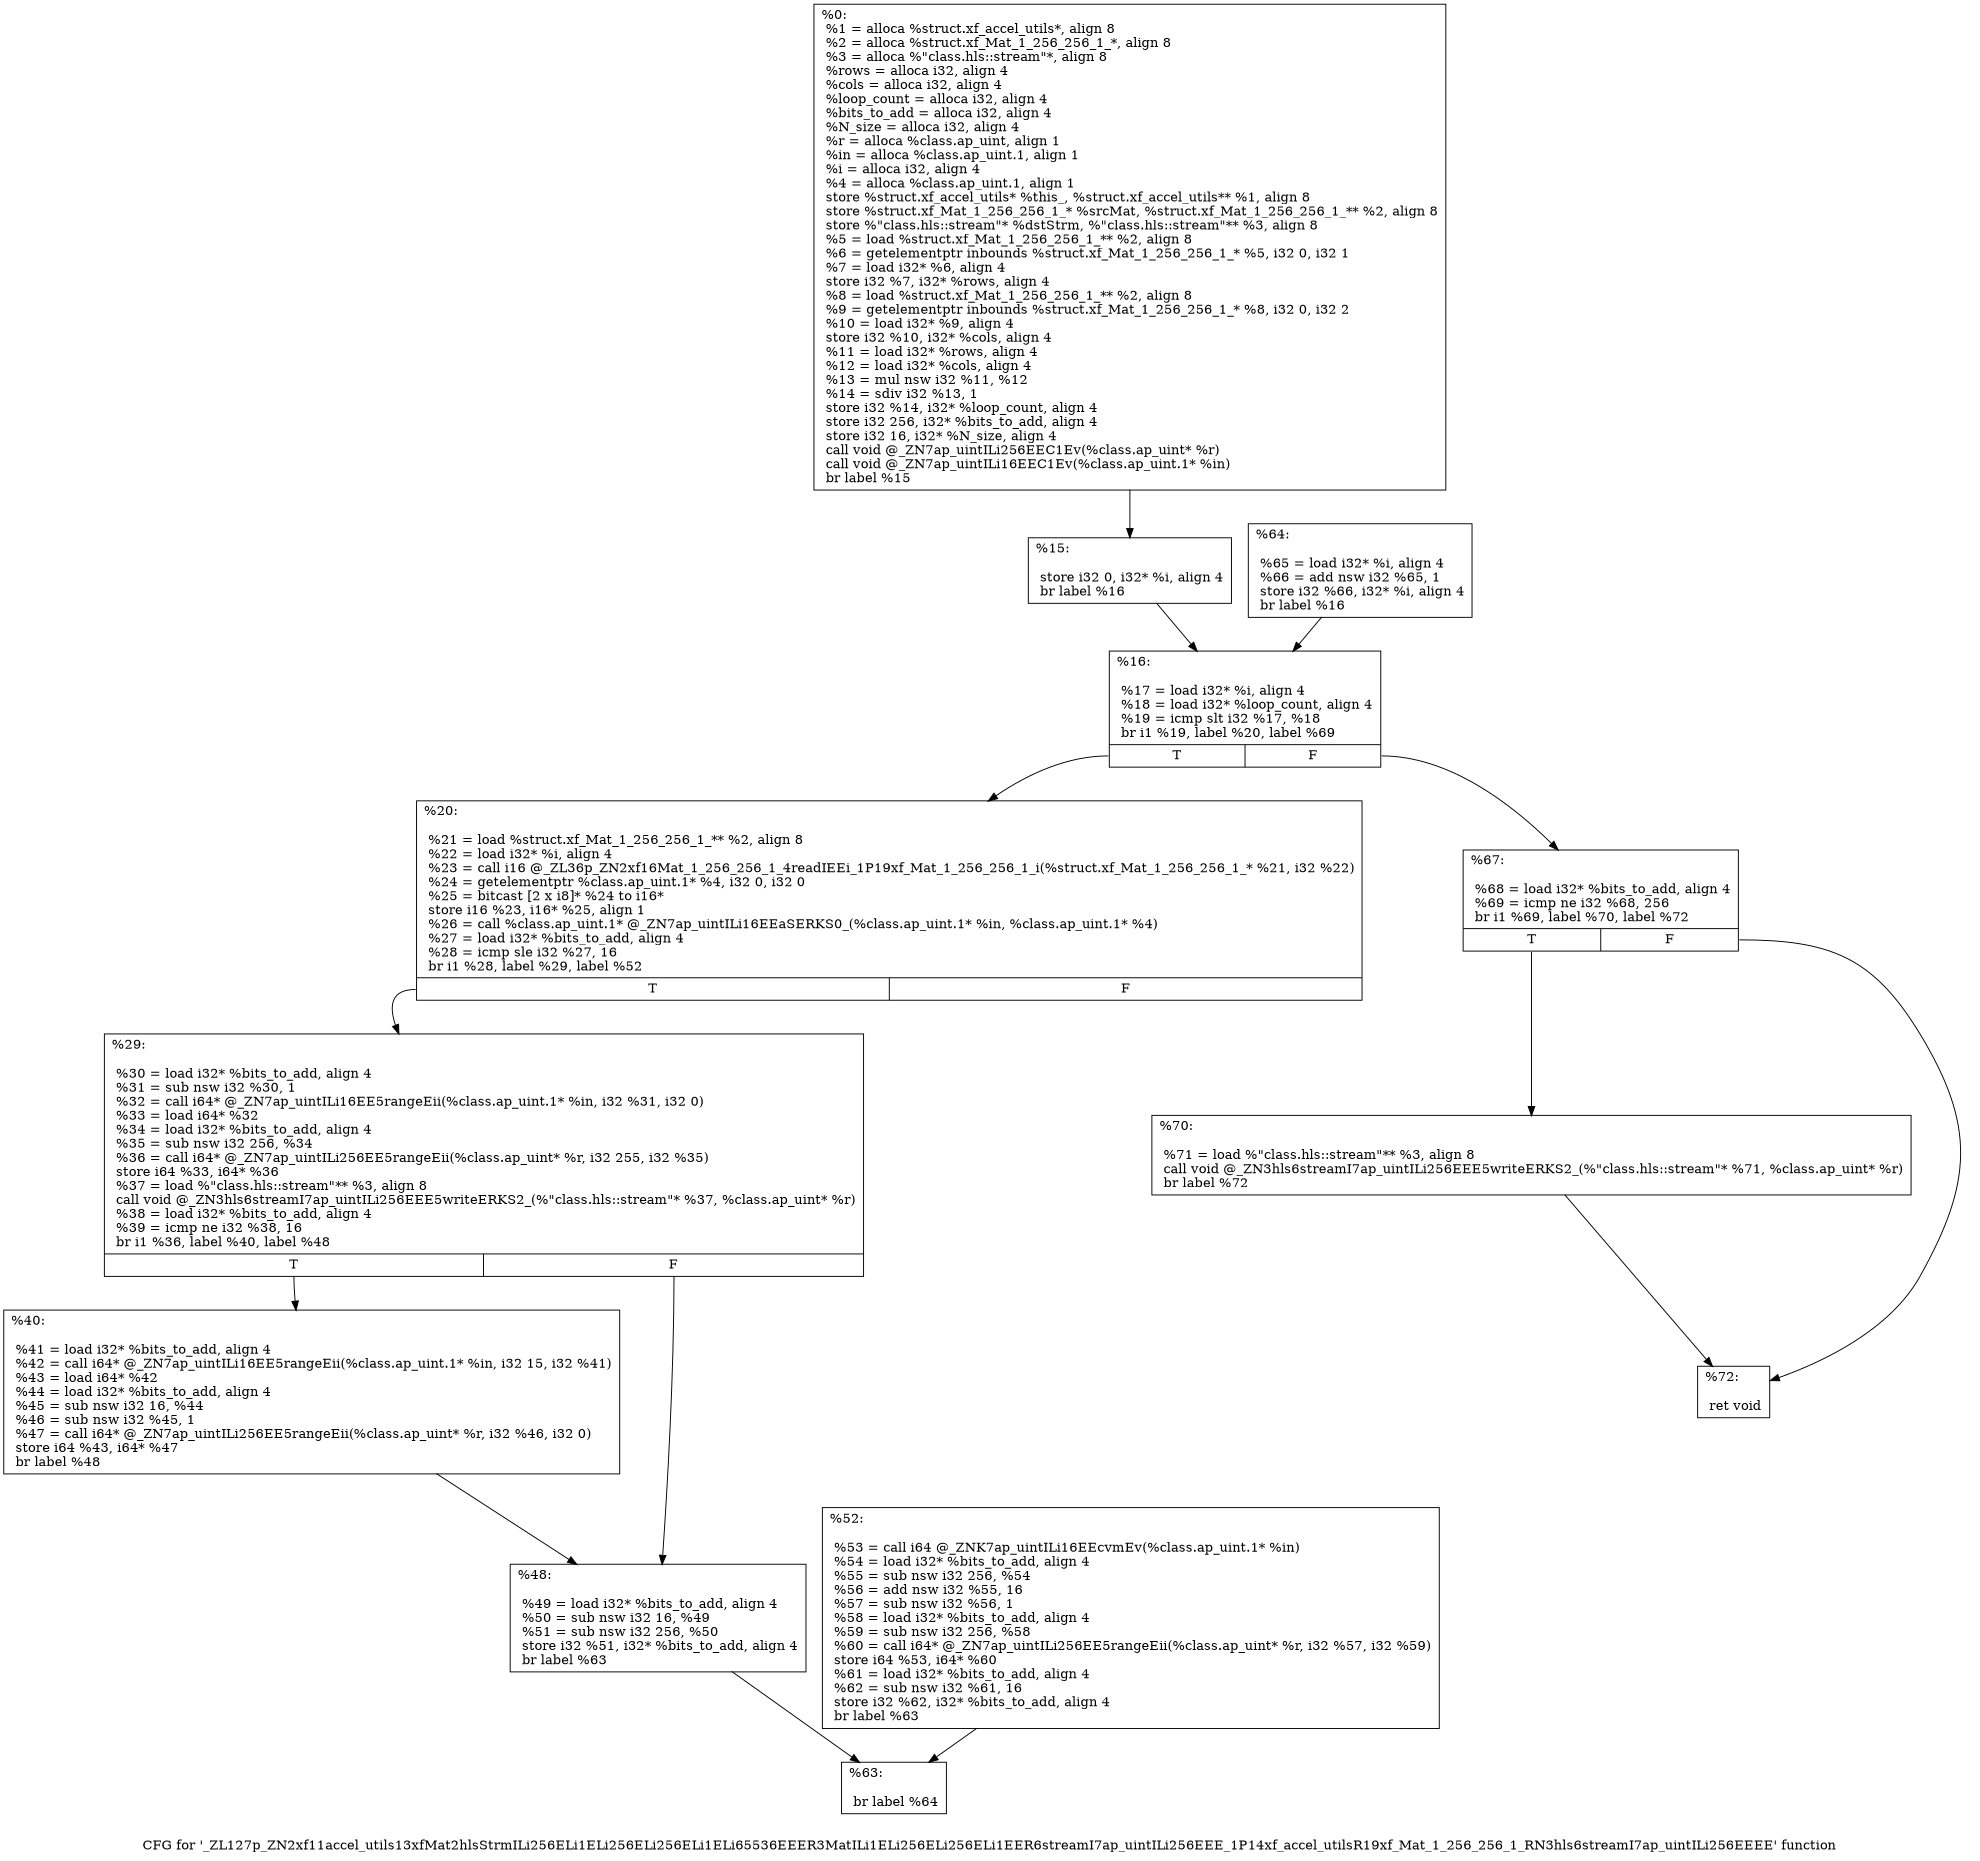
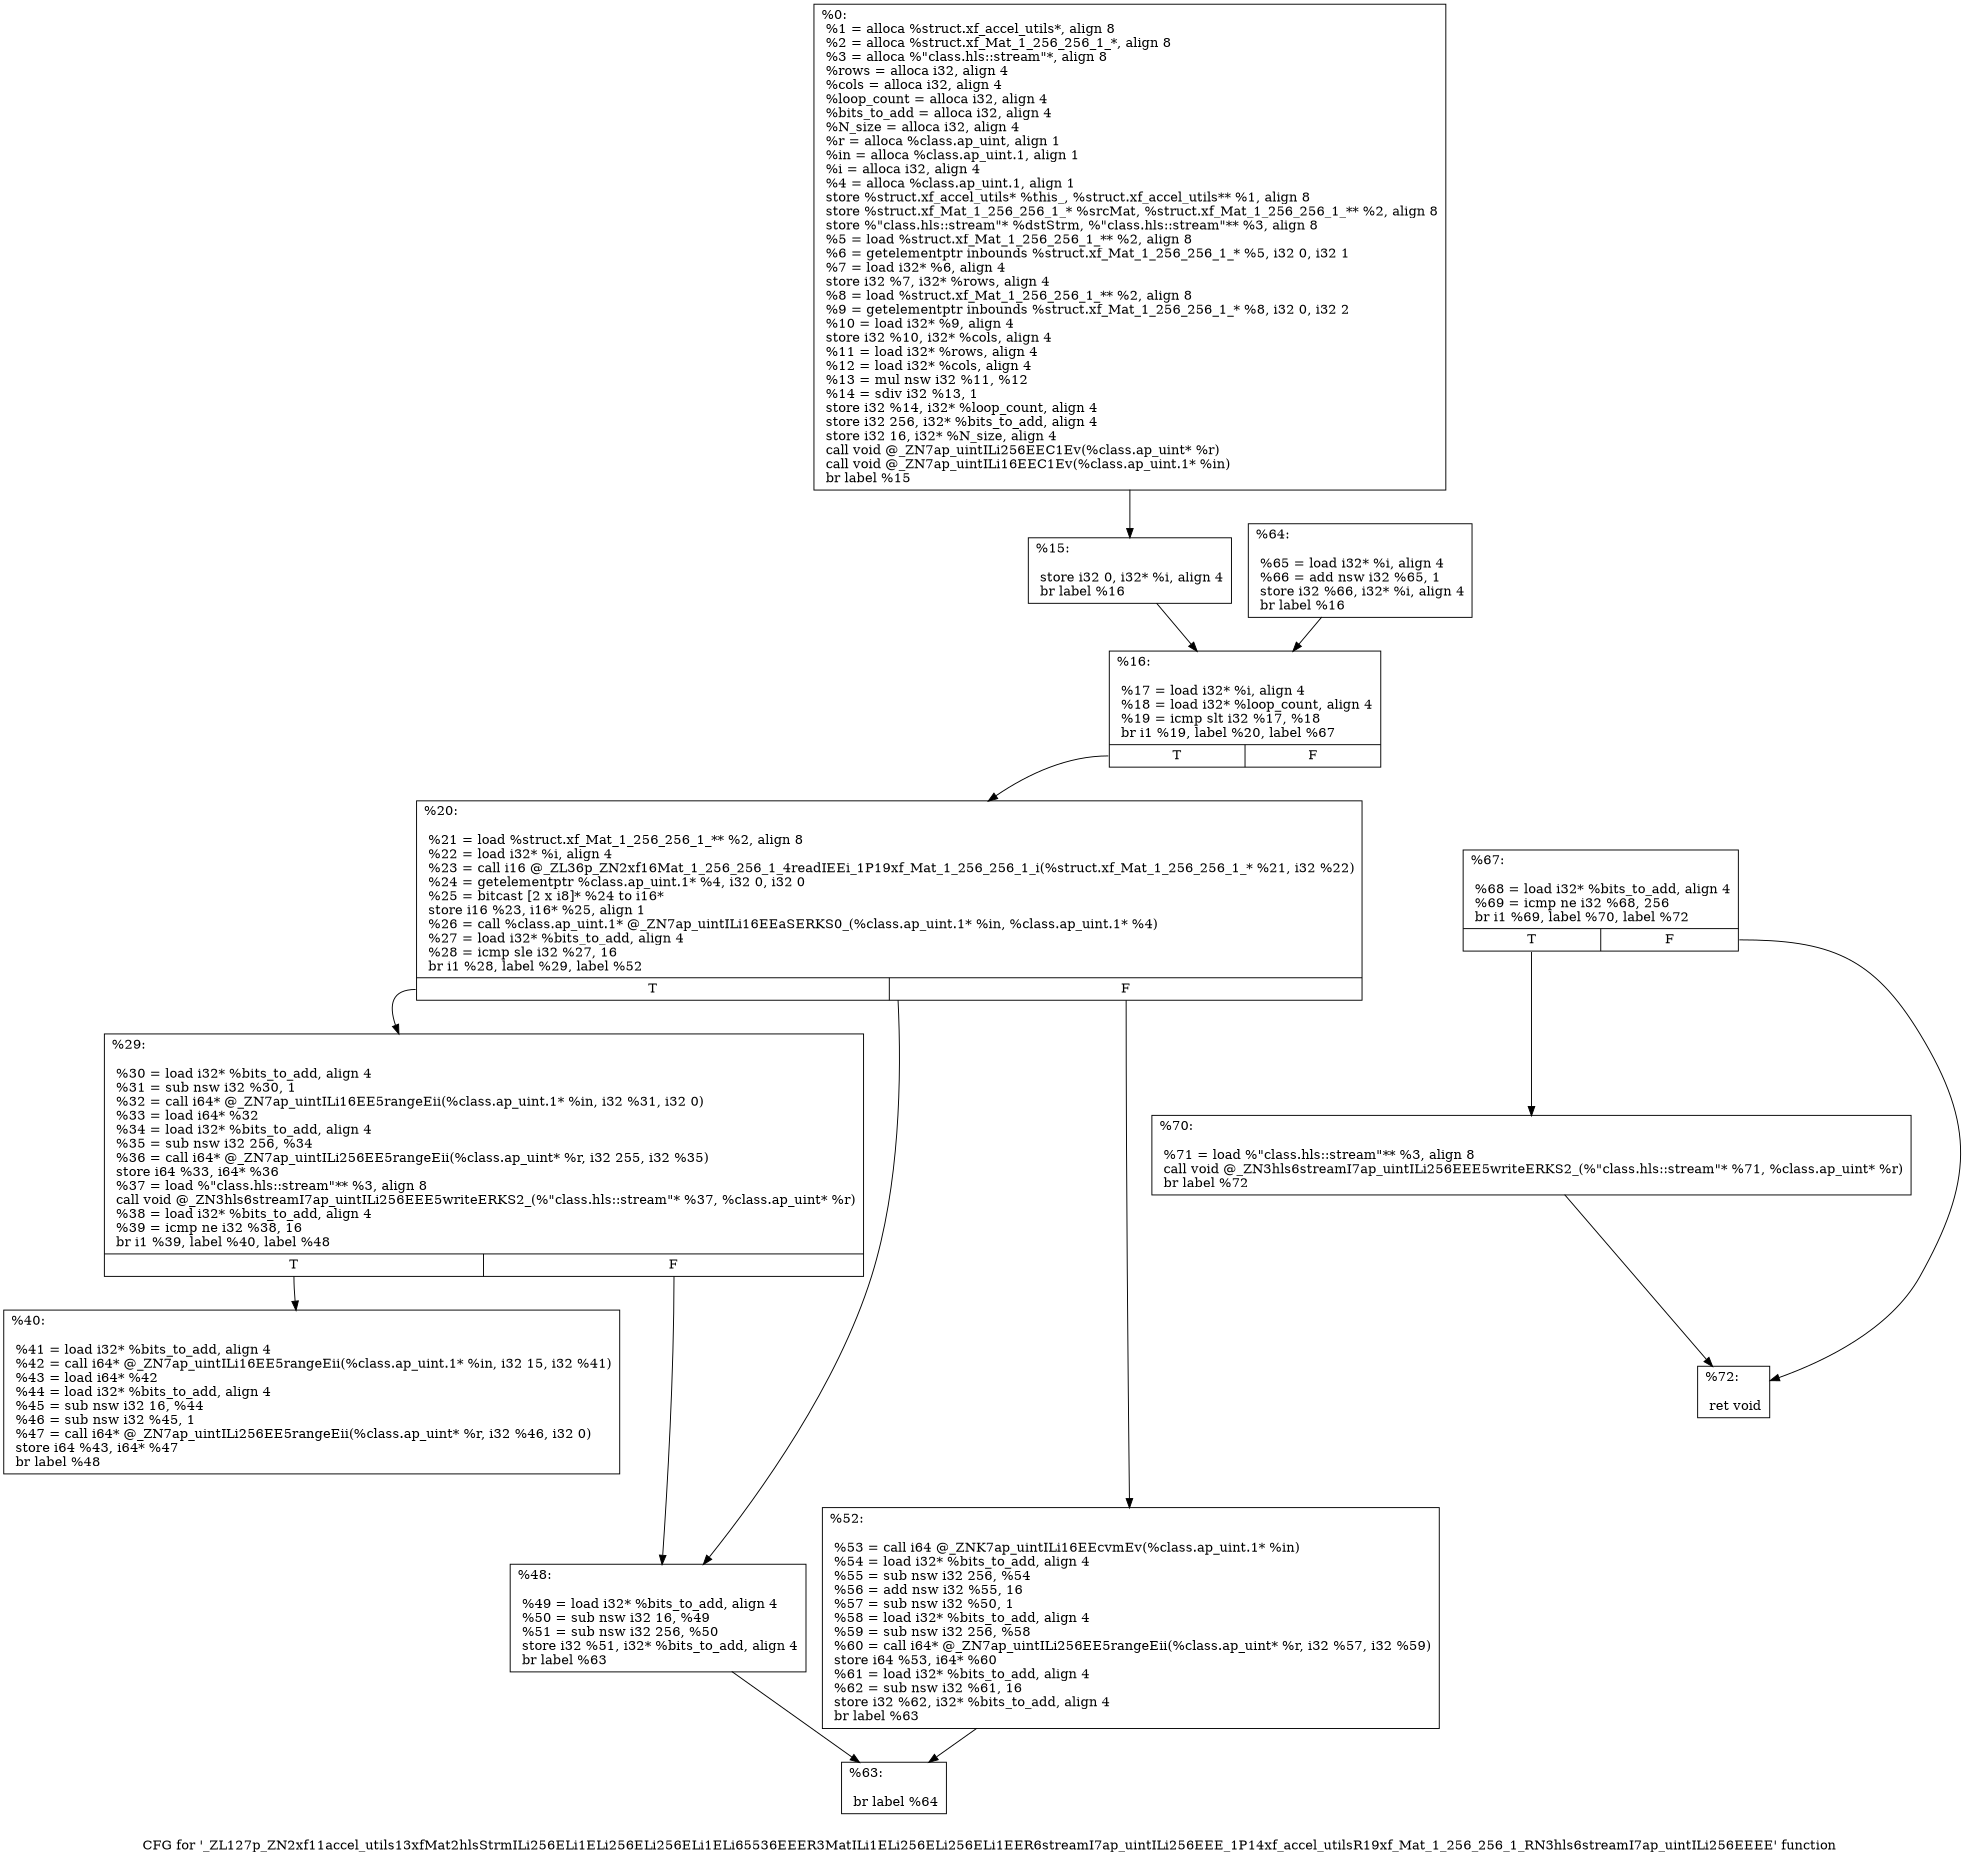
(1226, 733) -> (1226, 733)
(1475, 784) -> none
(221, 1242) -> (221, 1242)
none -> (1127, 1249)
(503, 1517) -> (864, 1298)
(922, 1604) -> (922, 1604)
